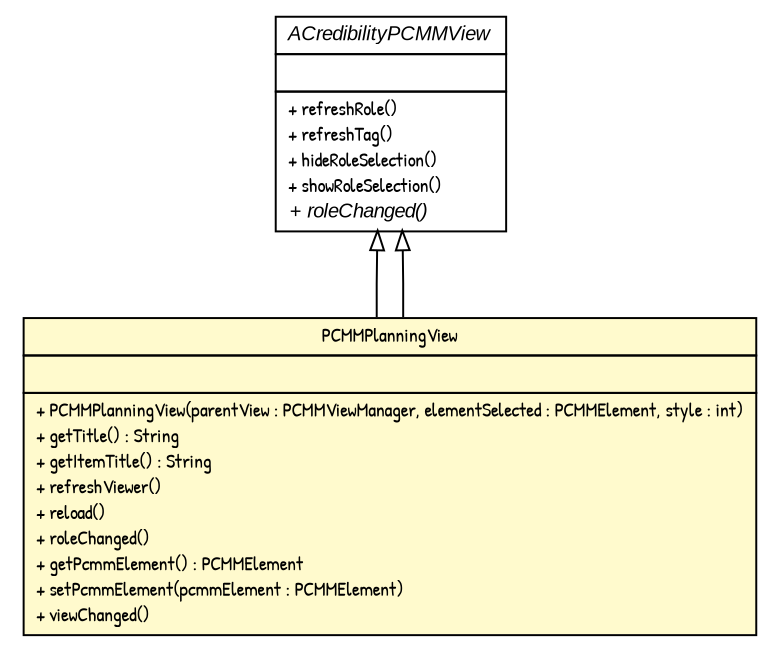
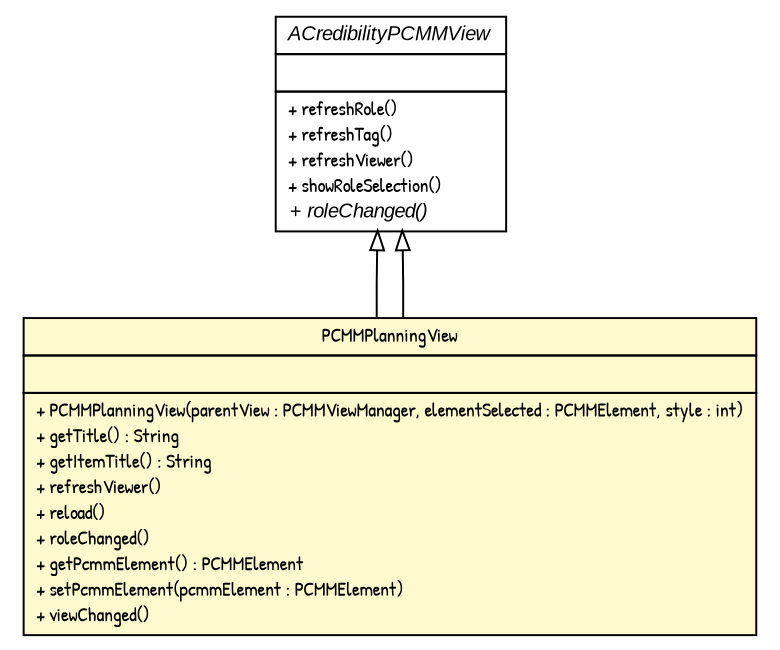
(363, 161) -> (352, 161)
